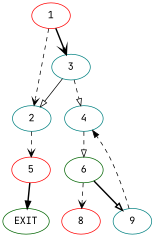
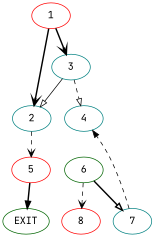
(42, 63) -> (42, 63)
(84, 141) -> none
(132, 221) -> (132, 221)
